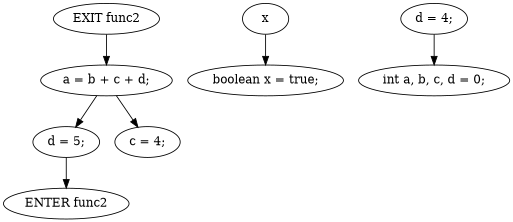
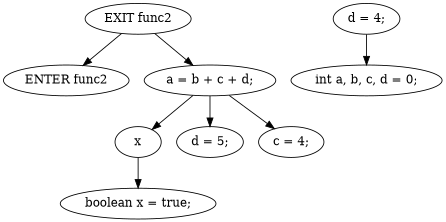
none -> (176, 110)
(66, 169) -> (106, 47)
